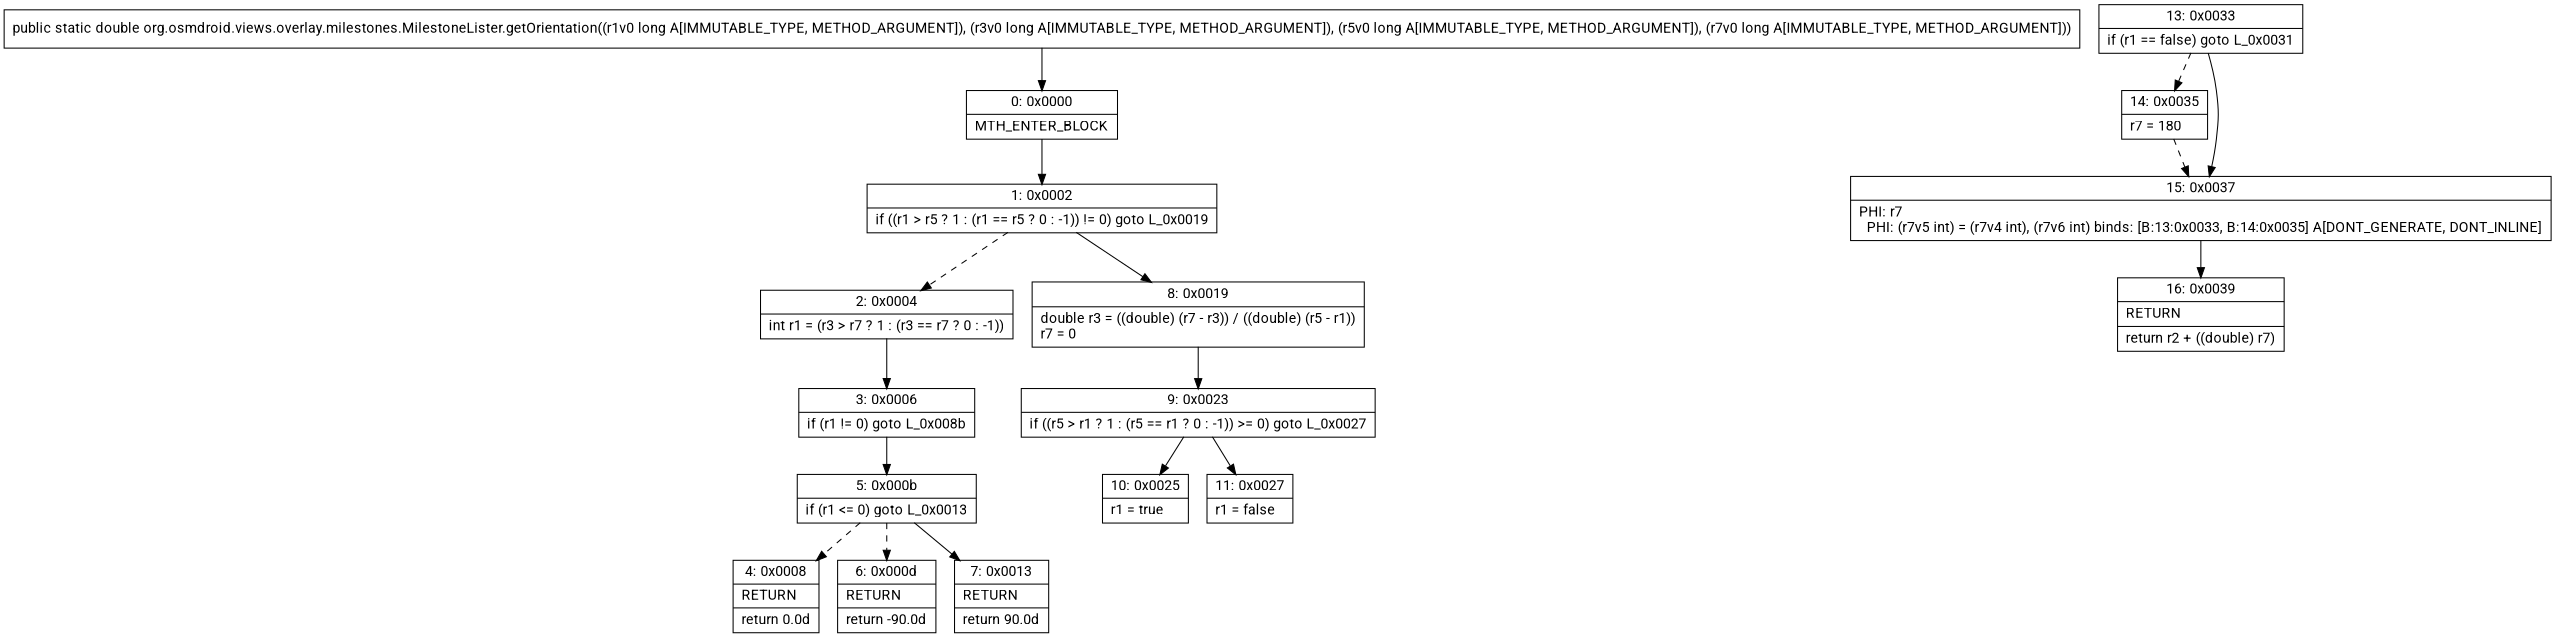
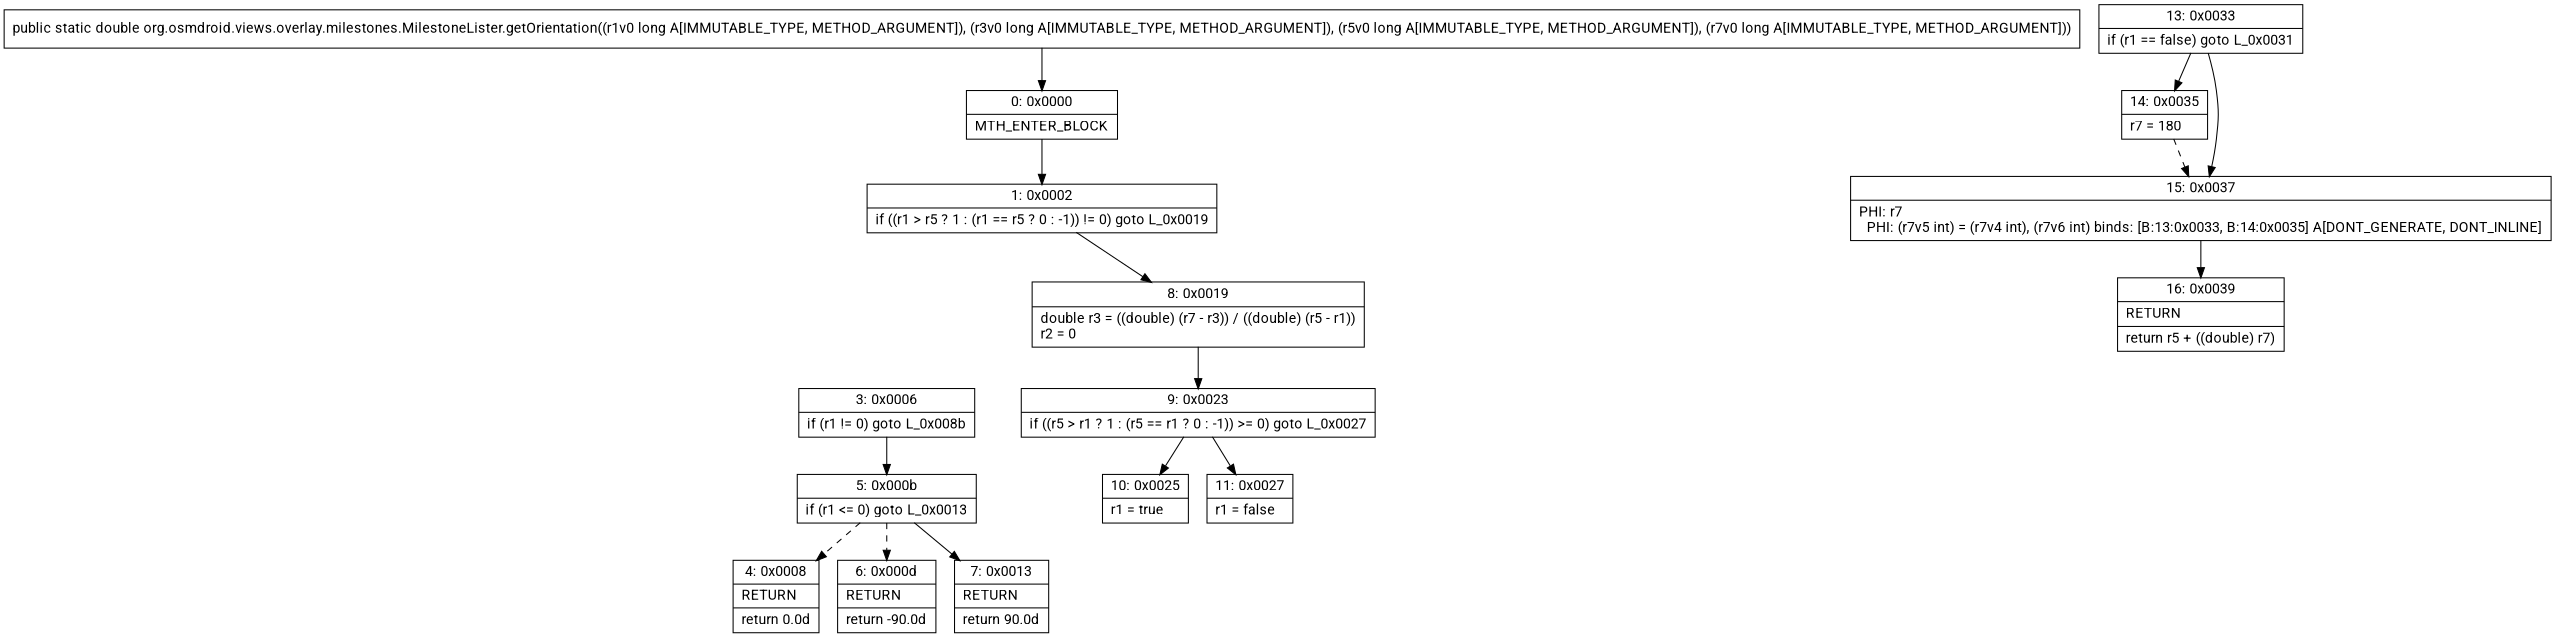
(2185, 67) -> (2185, 67)
(887, 315) -> none
(1059, 334) -> (1059, 334)
(2201, 338) -> (2201, 338)
